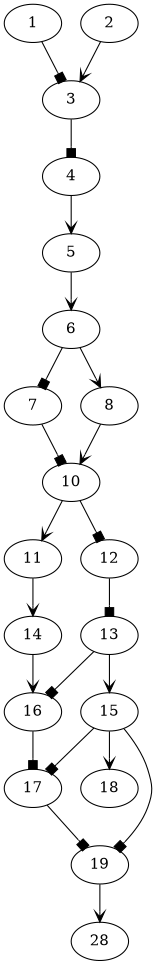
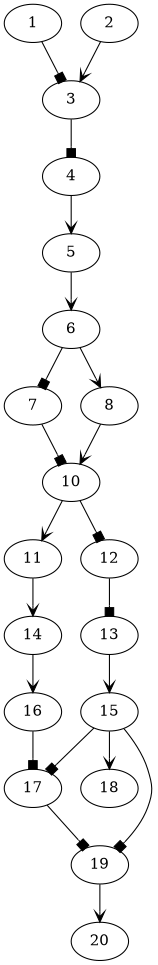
(75, 670) -> none
(100, 941) -> (100, 941)
